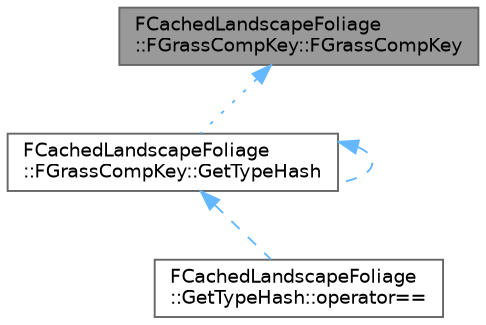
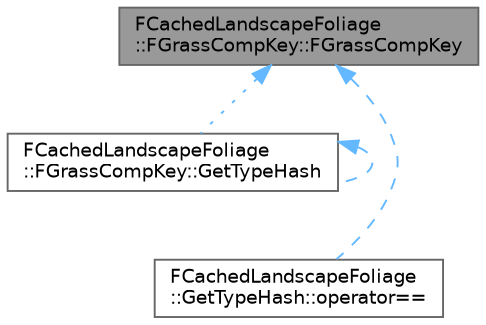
(243, 232) -> (397, 172)
